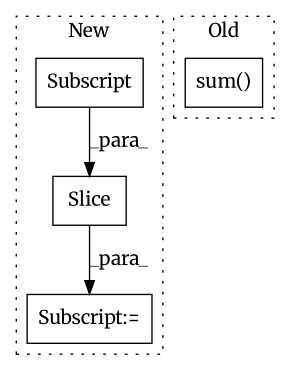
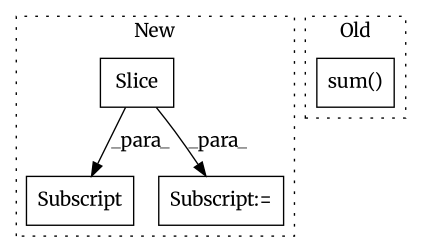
(90, 135) -> (112, 136)
